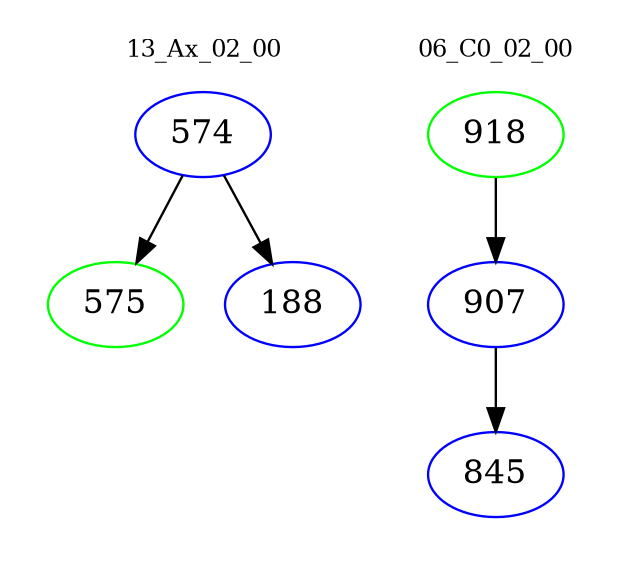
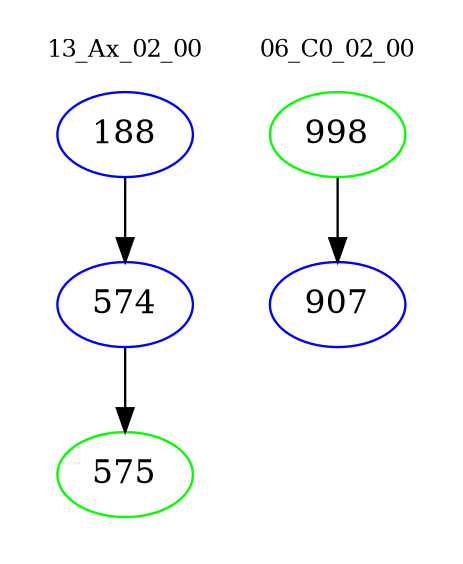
(496, 135) -> (338, 135)
(242, 209) -> (125, 208)
(496, 475) -> none
